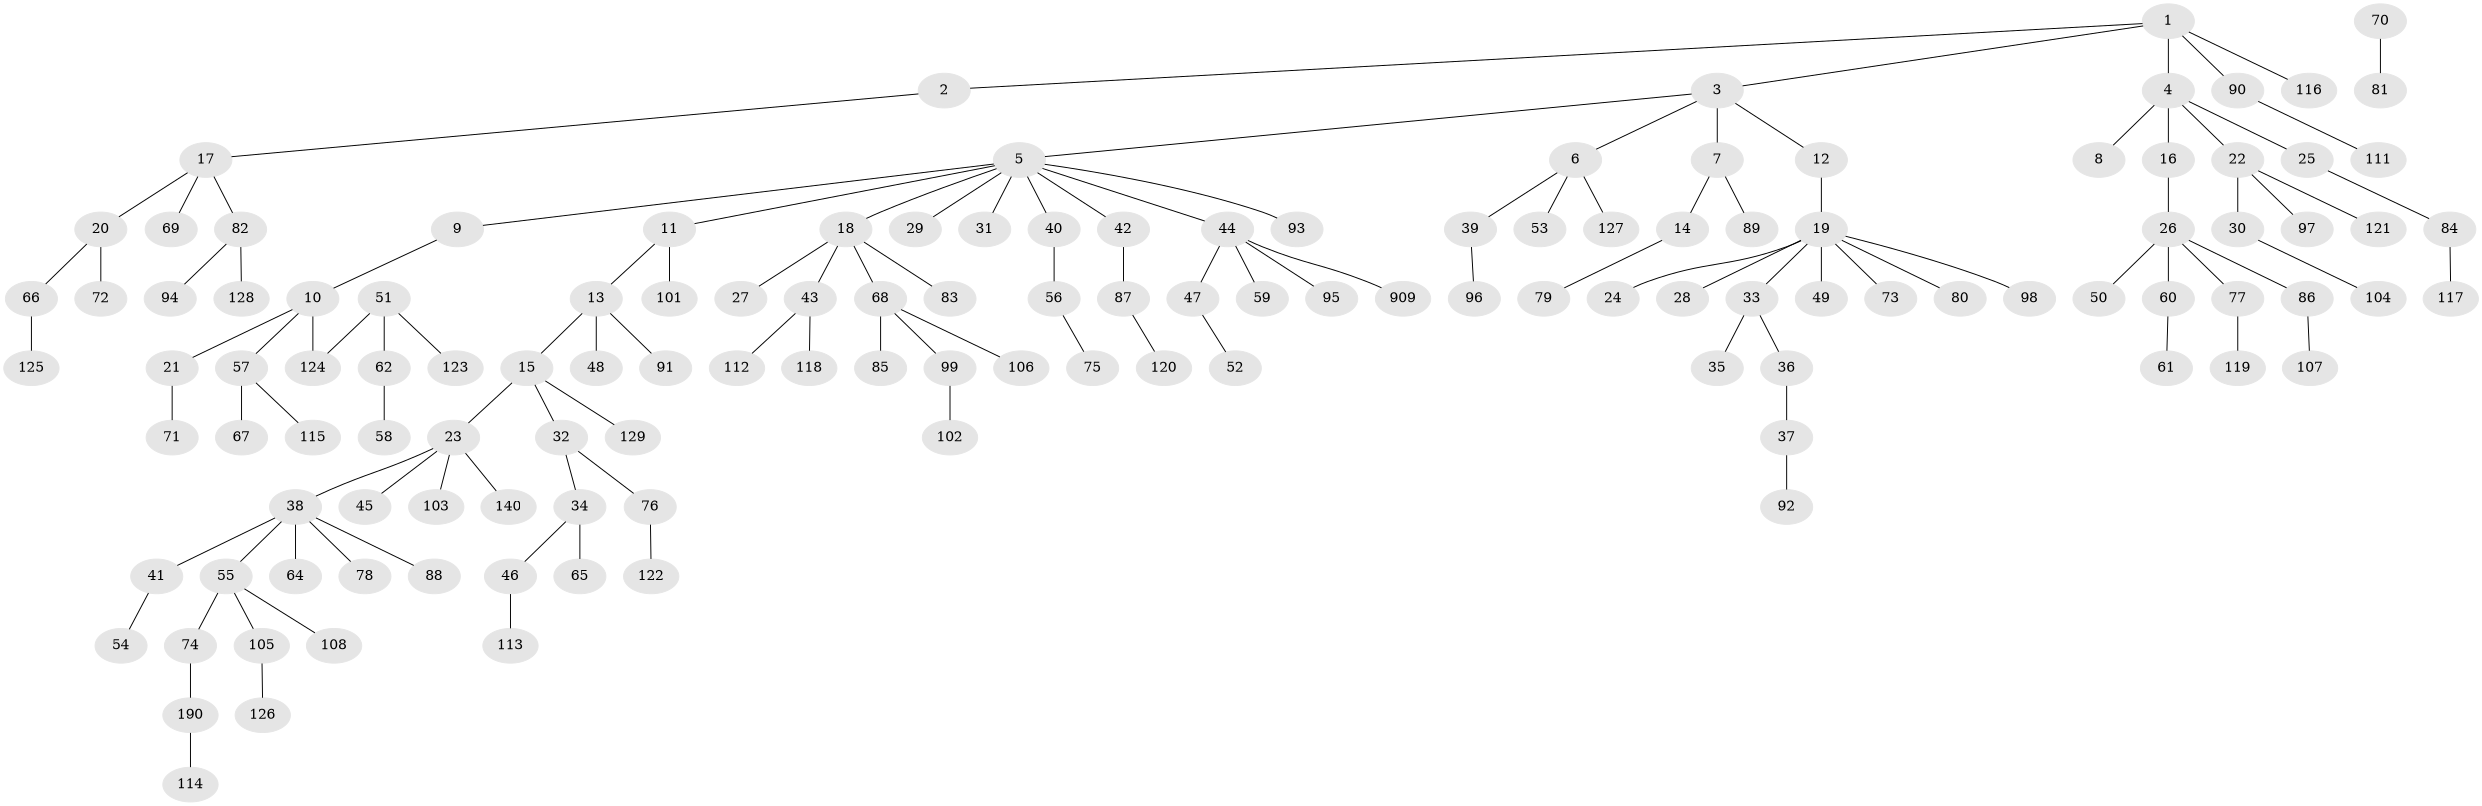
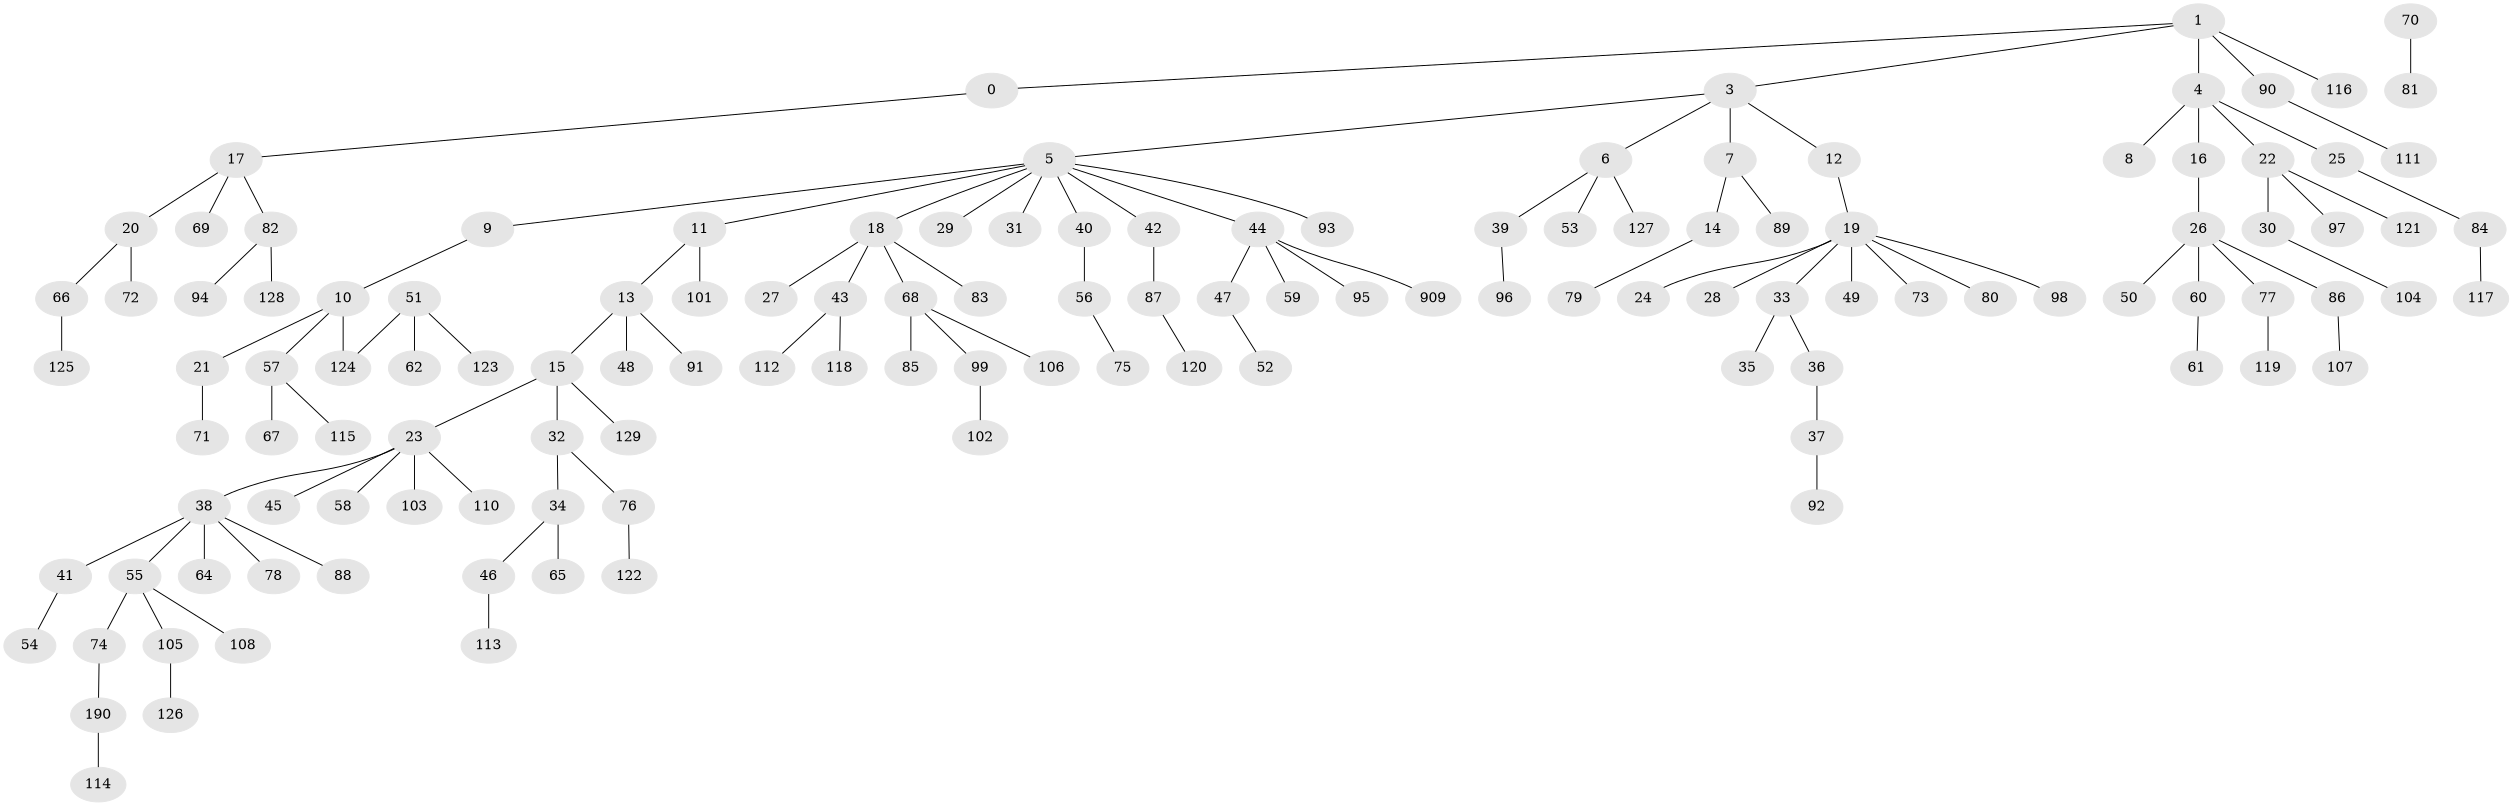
(944, 91) -> (992, 91)
(384, 403) -> (379, 472)
(509, 507) -> (487, 507)
